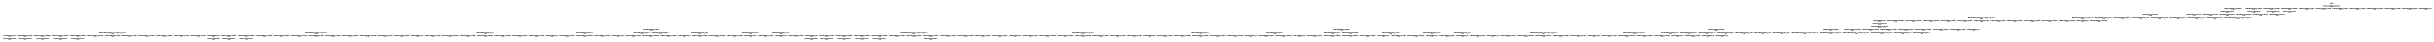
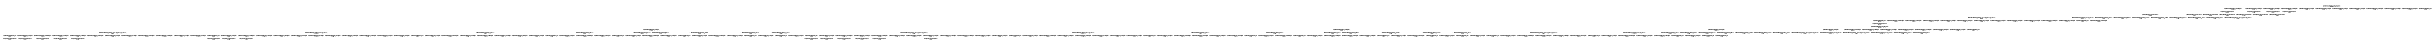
(2332, 3) -> none
